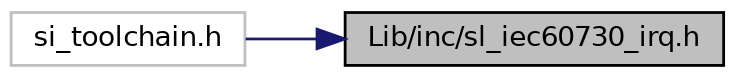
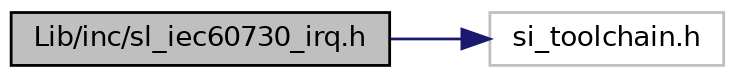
(281, 39) -> (426, 39)
